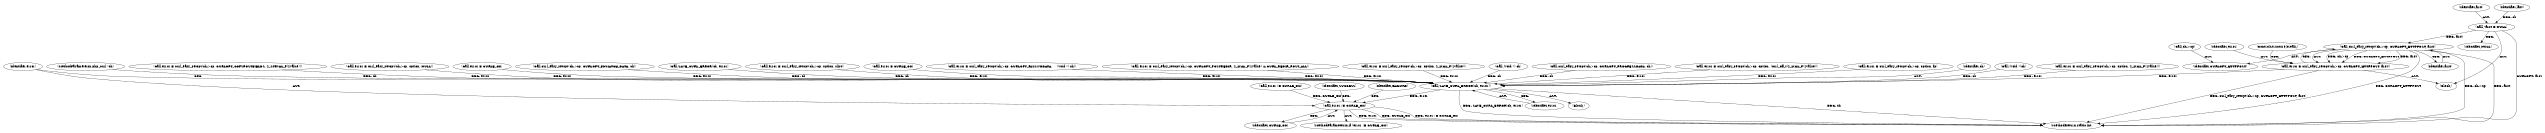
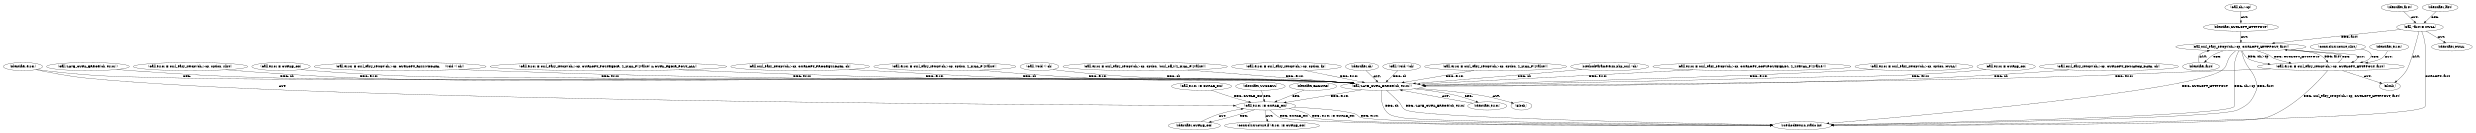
(2510, 17) -> (2436, 17)
(2491, 37) -> (2442, 37)
(2277, 47) -> (2338, 47)
(2293, 55) -> (2241, 36)
(1351, 126) -> (1272, 126)
